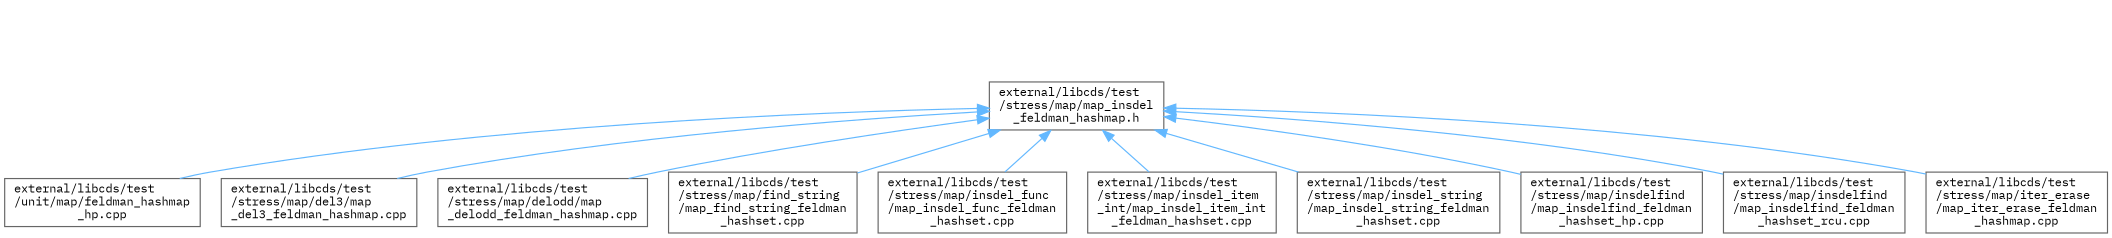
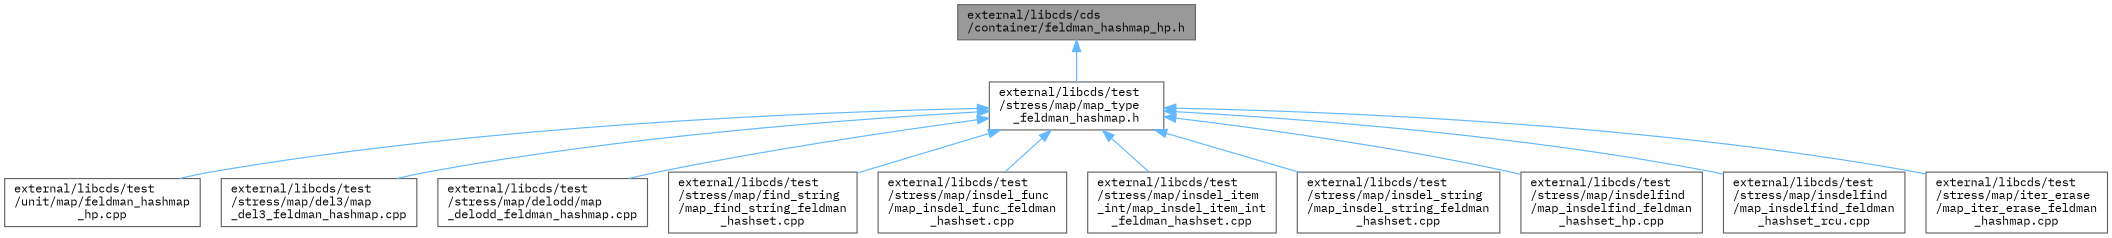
none -> (1077, 22)
(1077, 106) -> (1077, 106)
